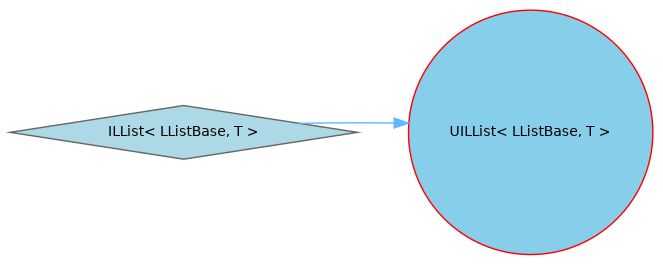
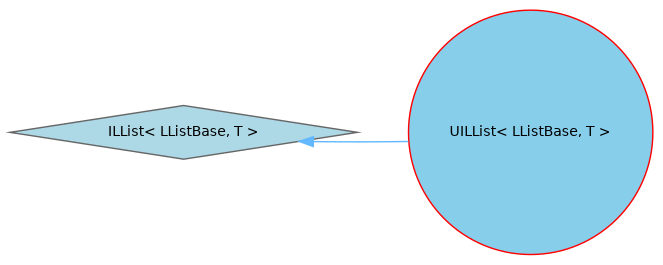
(347, 123) -> (361, 142)
